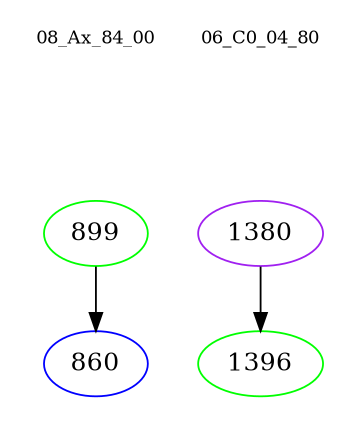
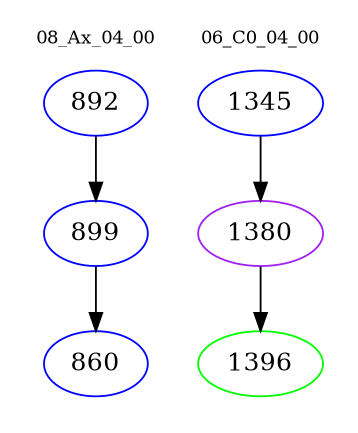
(96, 39) -> (96, 39)
(261, 39) -> (261, 39)
none -> (96, 103)
none -> (261, 103)
(96, 233) -> (96, 233)
